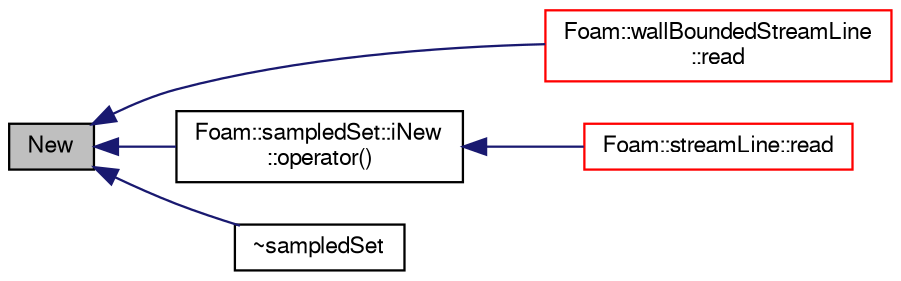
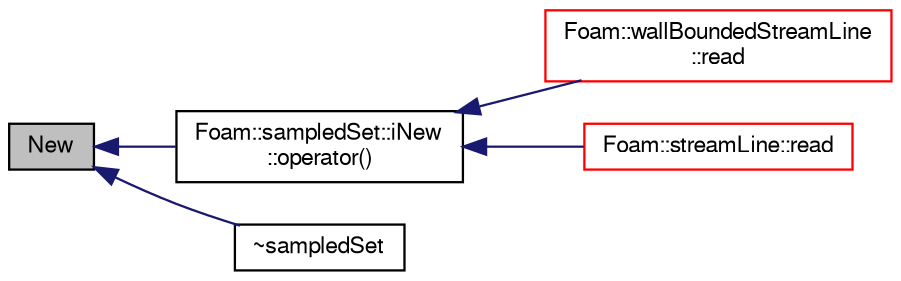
(326, 61) -> (531, 93)
